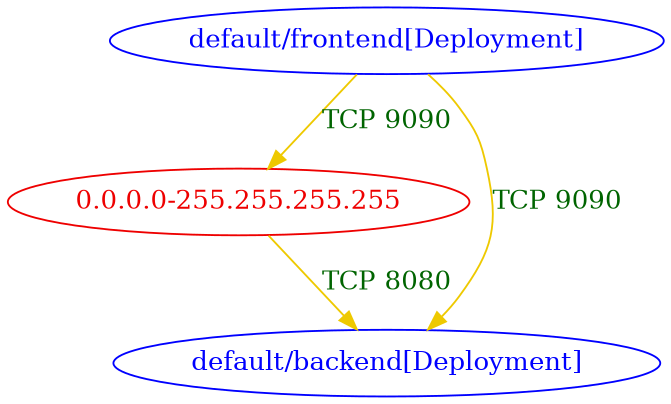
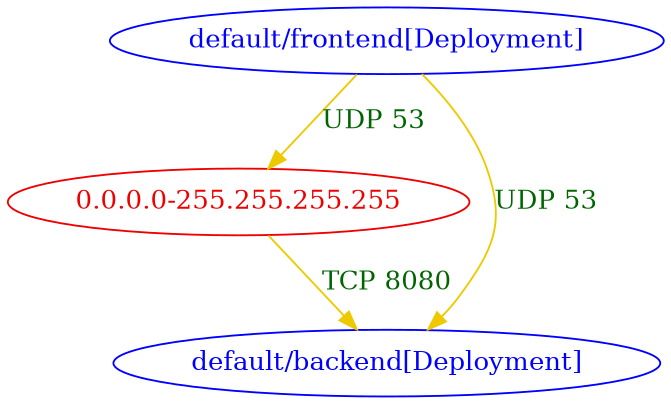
(387, 121) -> (374, 121)
(557, 202) -> (546, 202)
